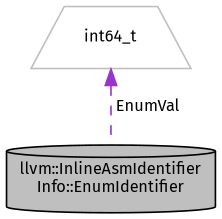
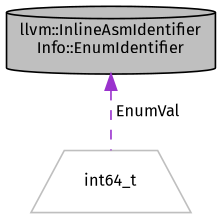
(111, 115) -> (111, 120)
